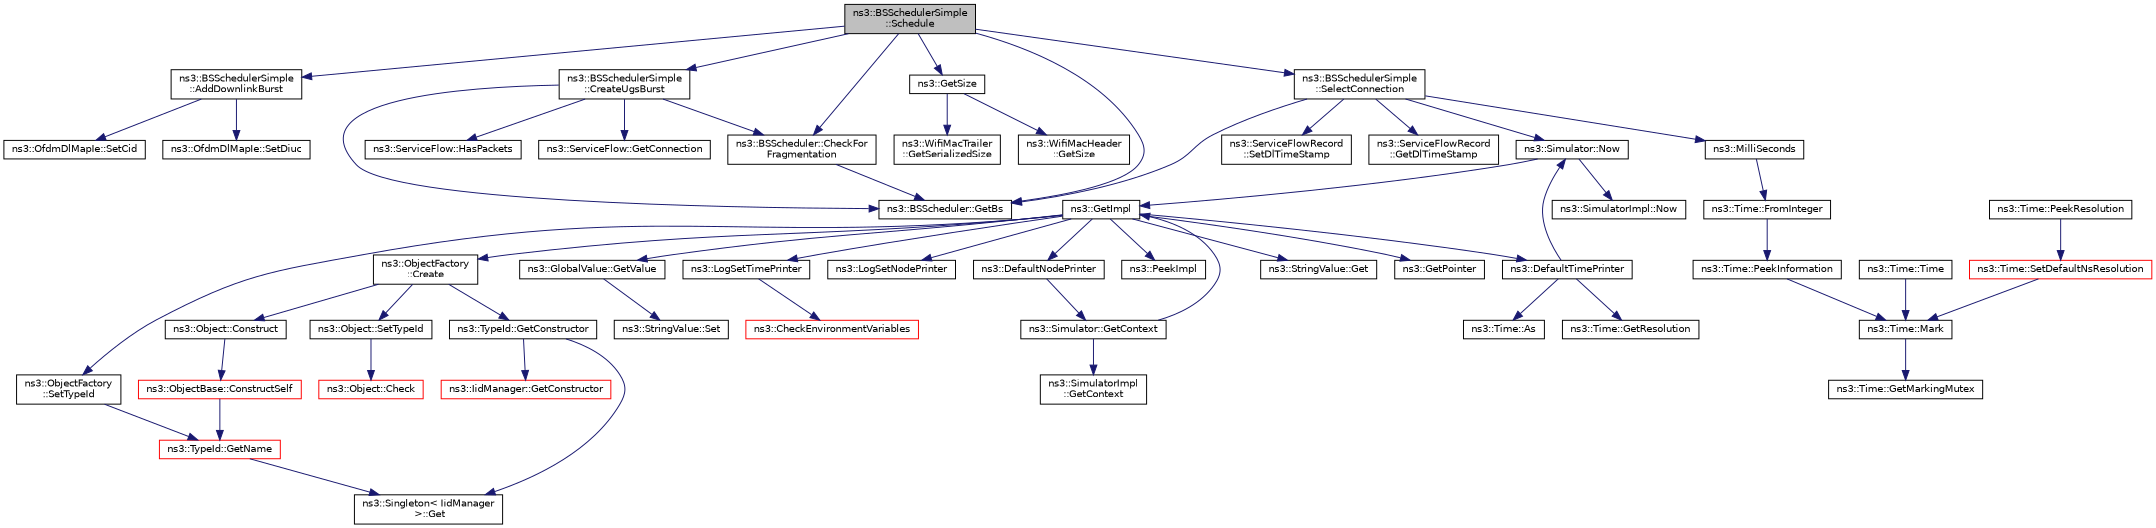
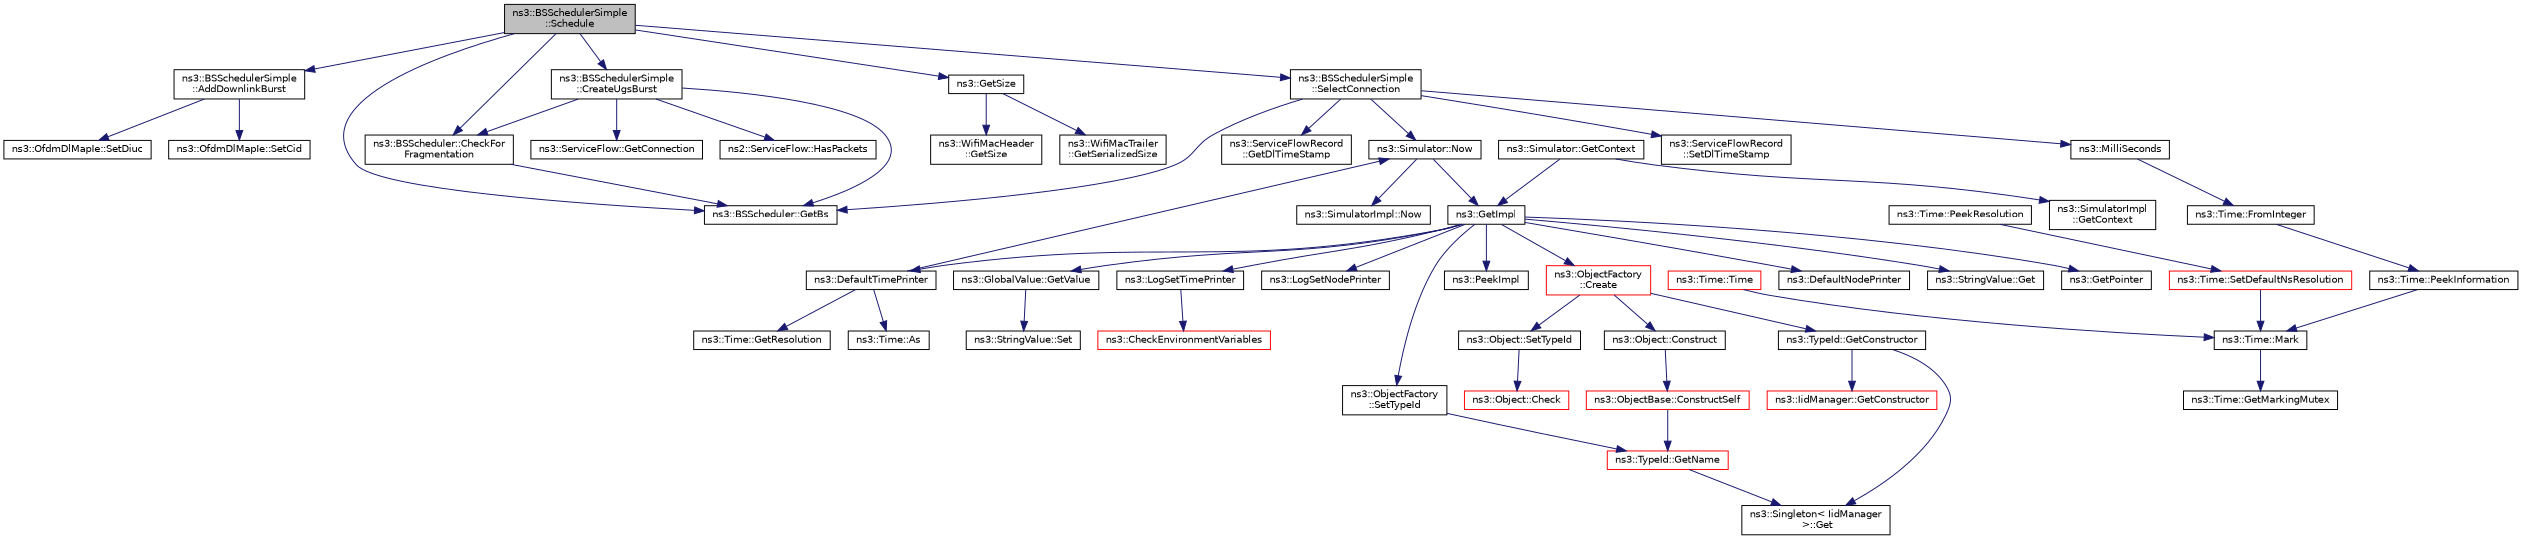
(443, 150) -> (798, 150)
(426, 270) -> (1599, 280)
(1906, 270) -> (1715, 280)
(1063, 296) -> none
